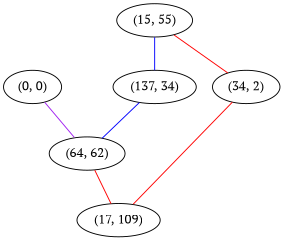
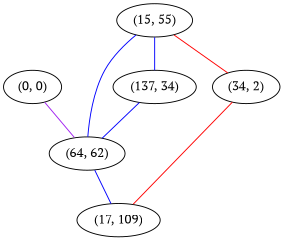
none -> (100, 80)
(103, 187) -> (103, 187)
